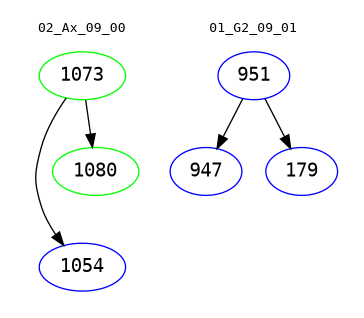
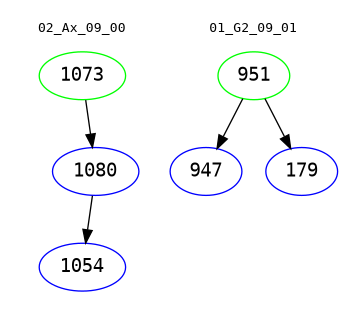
(254, 76) -> (254, 76)
(37, 165) -> (90, 213)
(96, 171) -> (96, 171)
